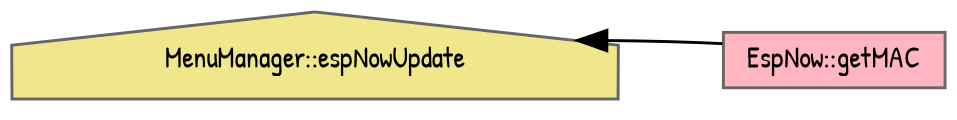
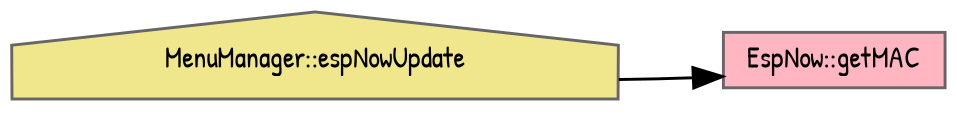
(665, 42) -> (656, 79)
